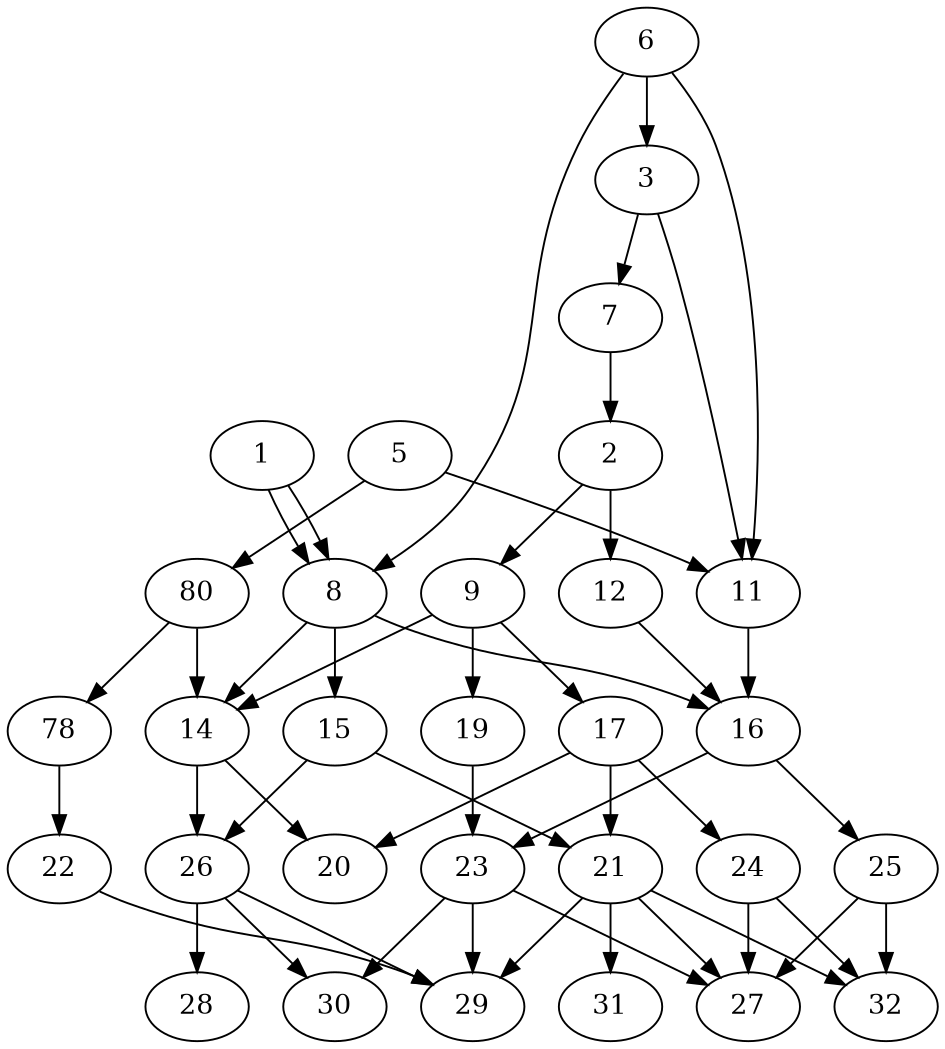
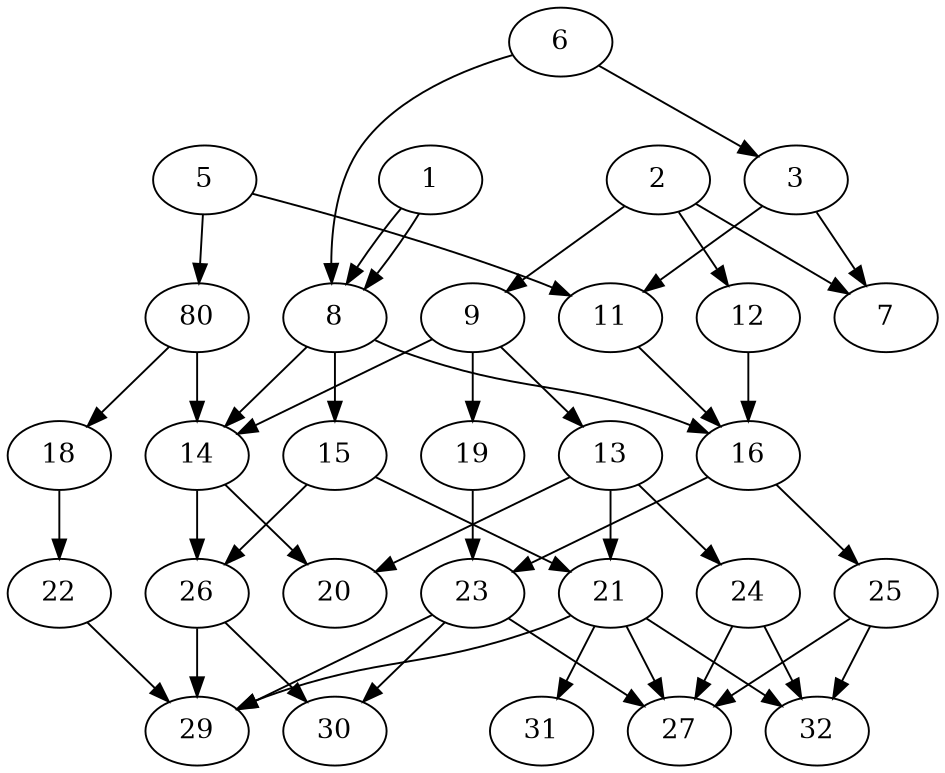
(750, 298) -> none
(611, 377) -> (764, 244)
(59, 731) -> (59, 456)
(611, 731) -> (611, 456)
(197, 1007) -> none
